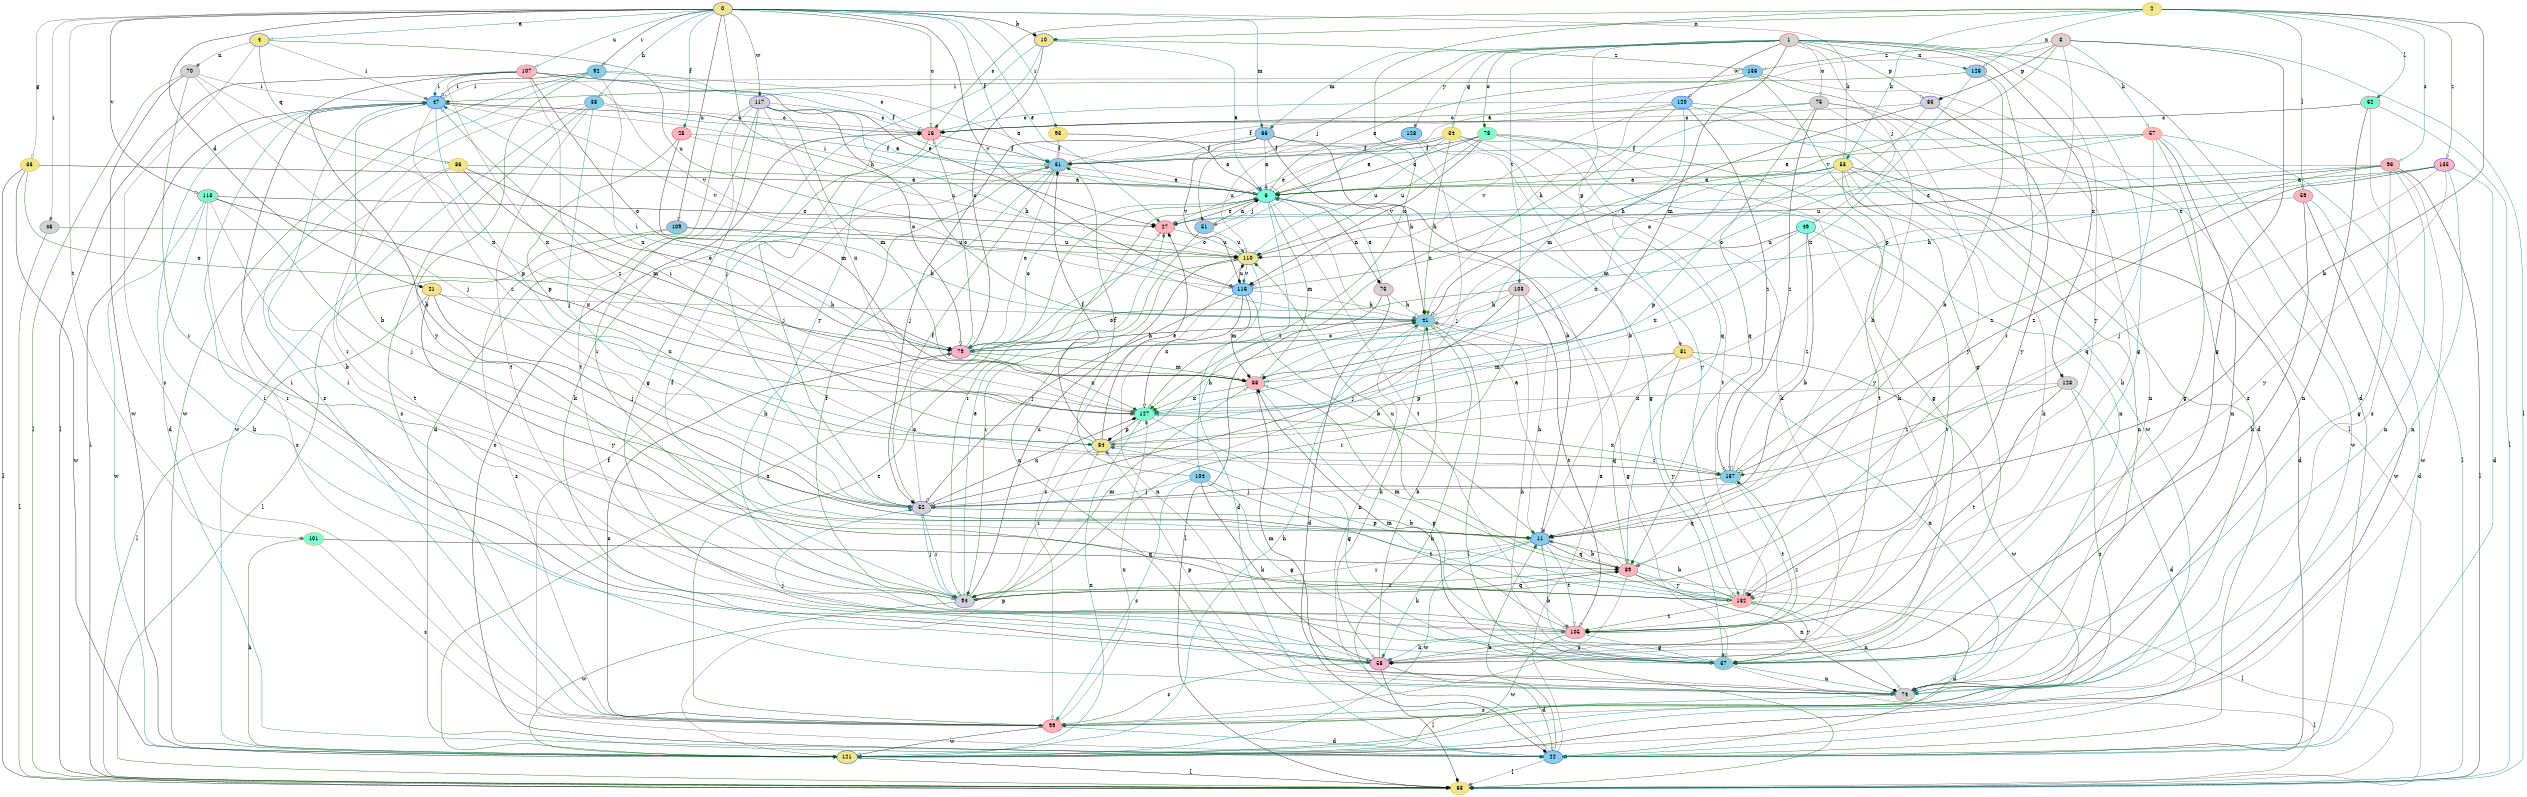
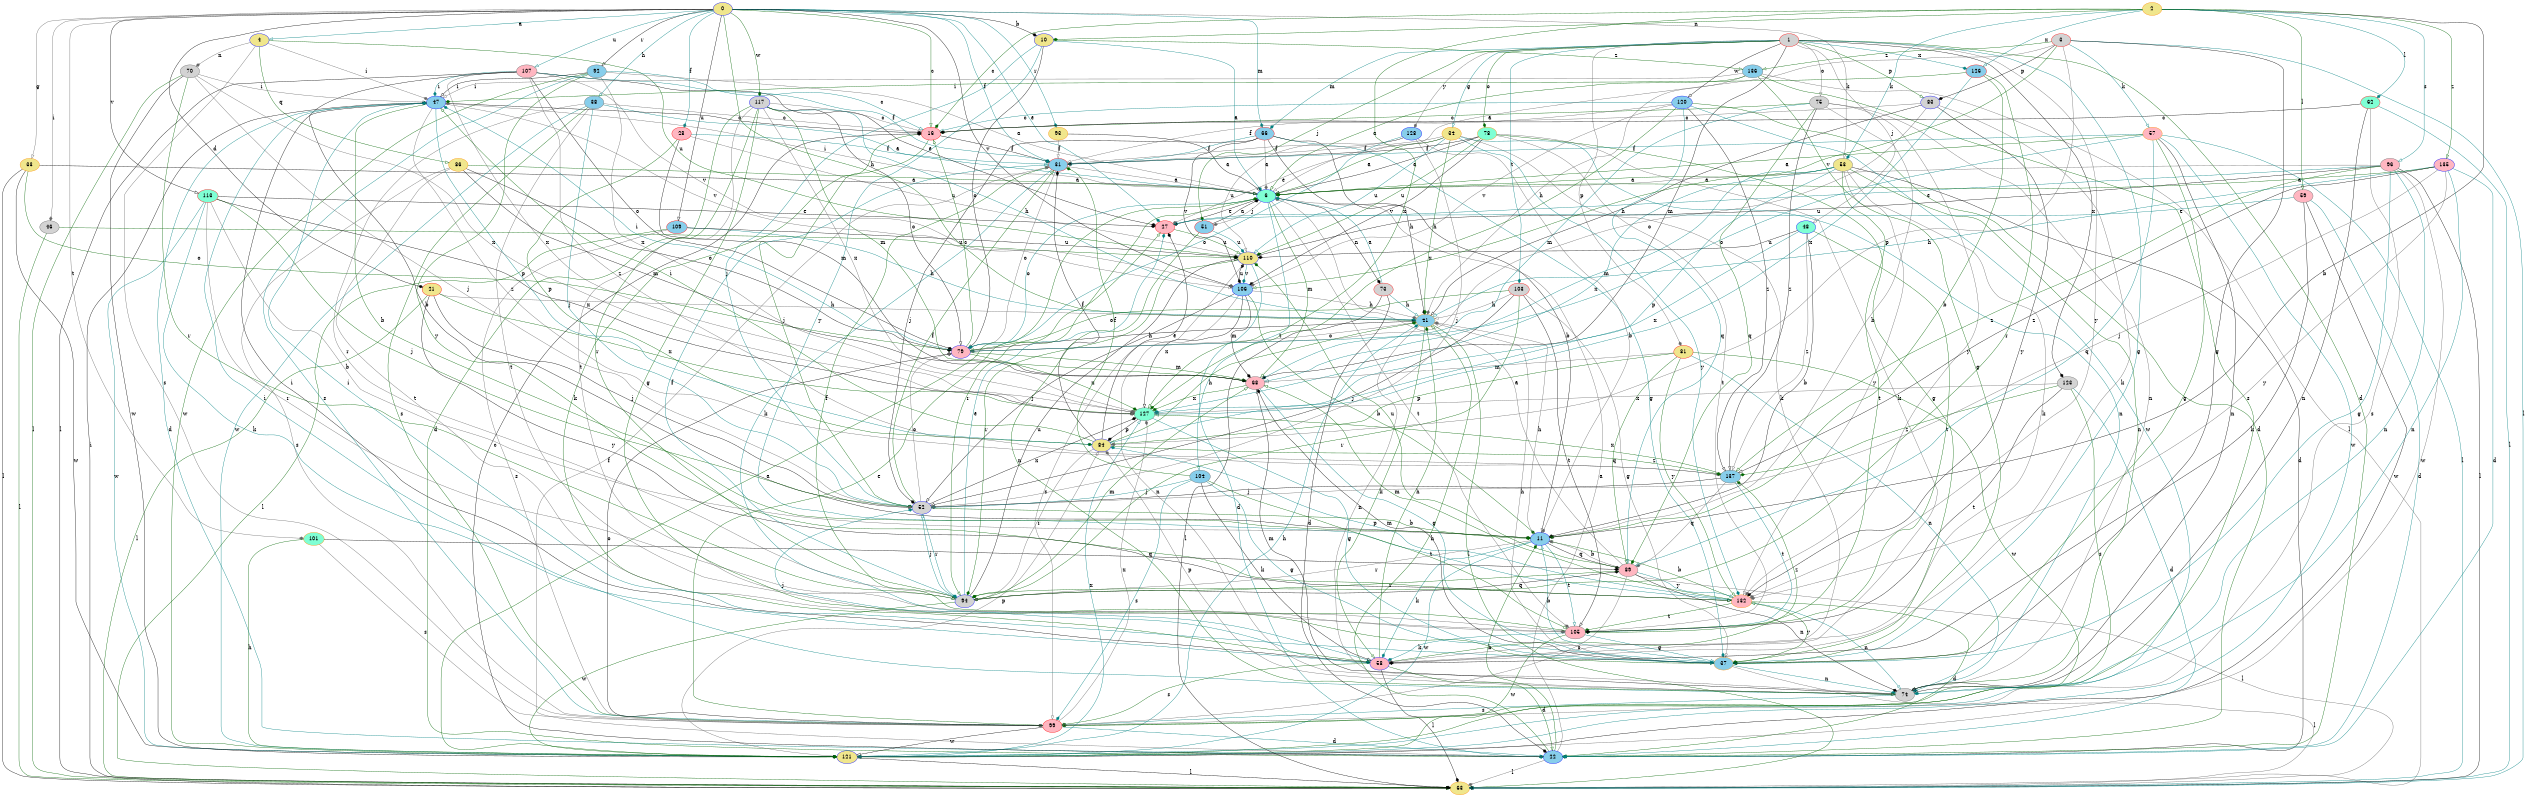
(1806, 227) -> (1806, 227)
(1242, 290) -> (1242, 290)
(773, 603) -> (773, 603)
